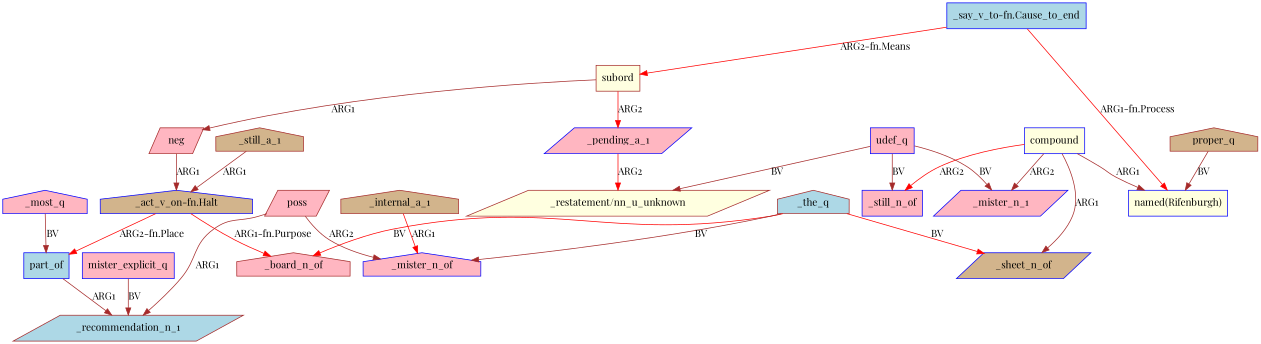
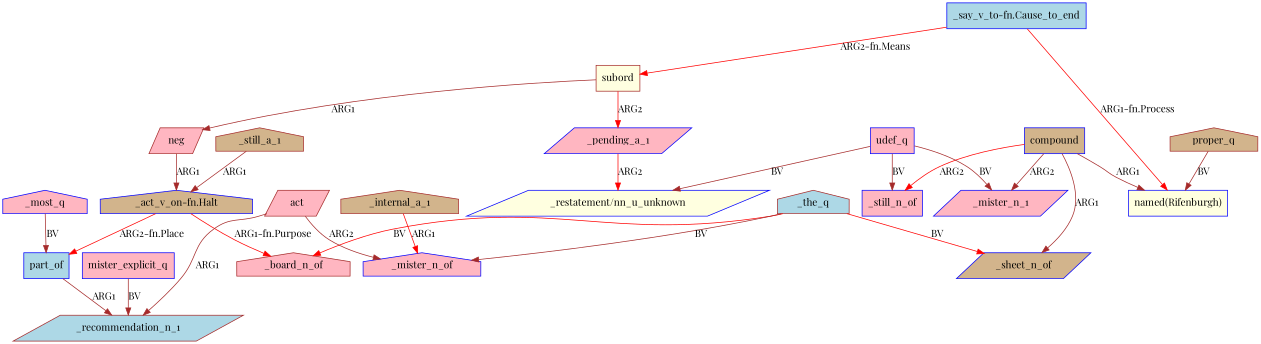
(1055, 141) -> (1055, 141)
(297, 203) -> (297, 203)
(618, 203) -> (618, 203)
